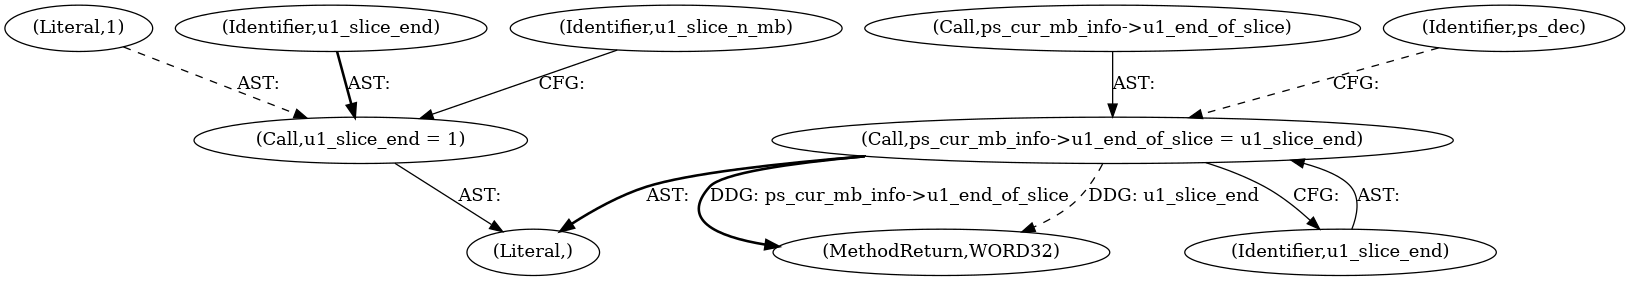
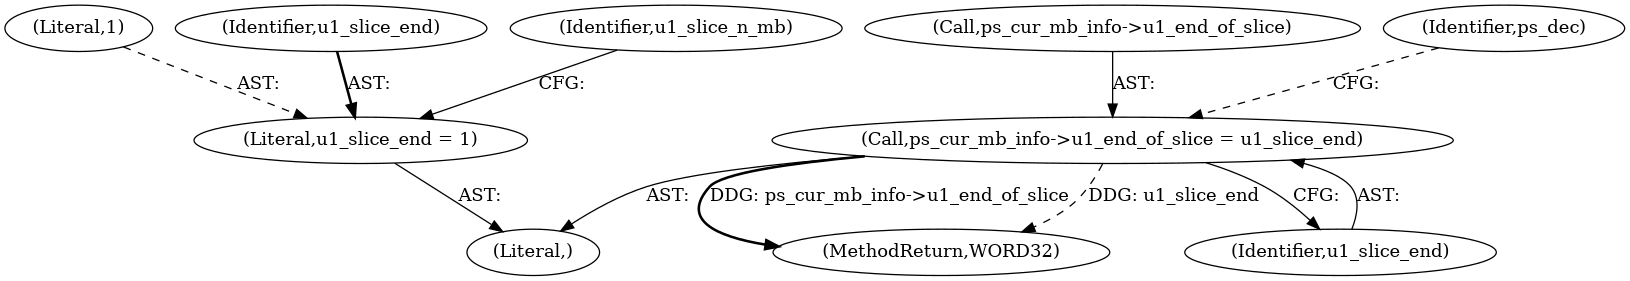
(361, 140) -> (361, 140)
(714, 173) -> (714, 173)
